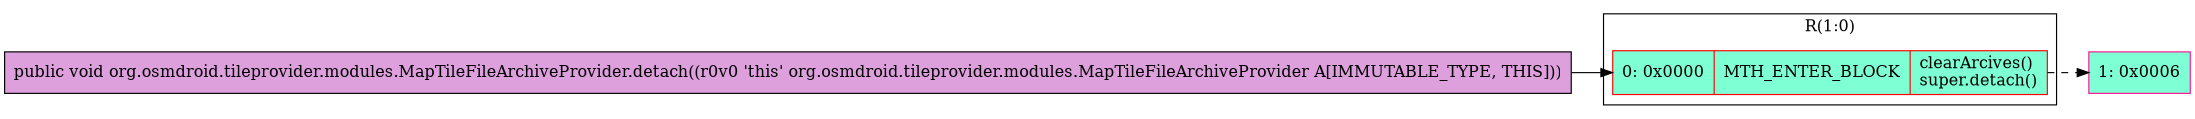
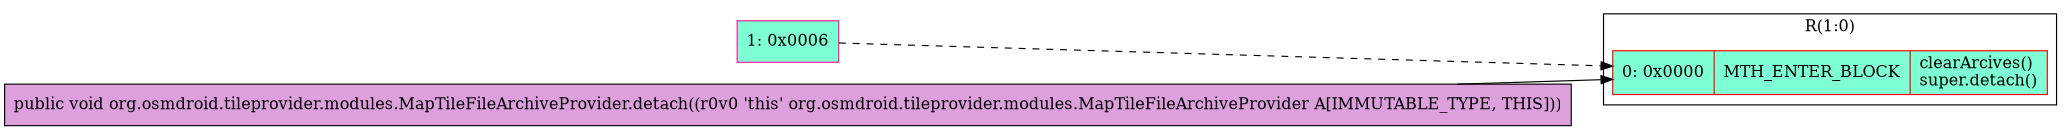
(2064, 73) -> (1220, 54)
